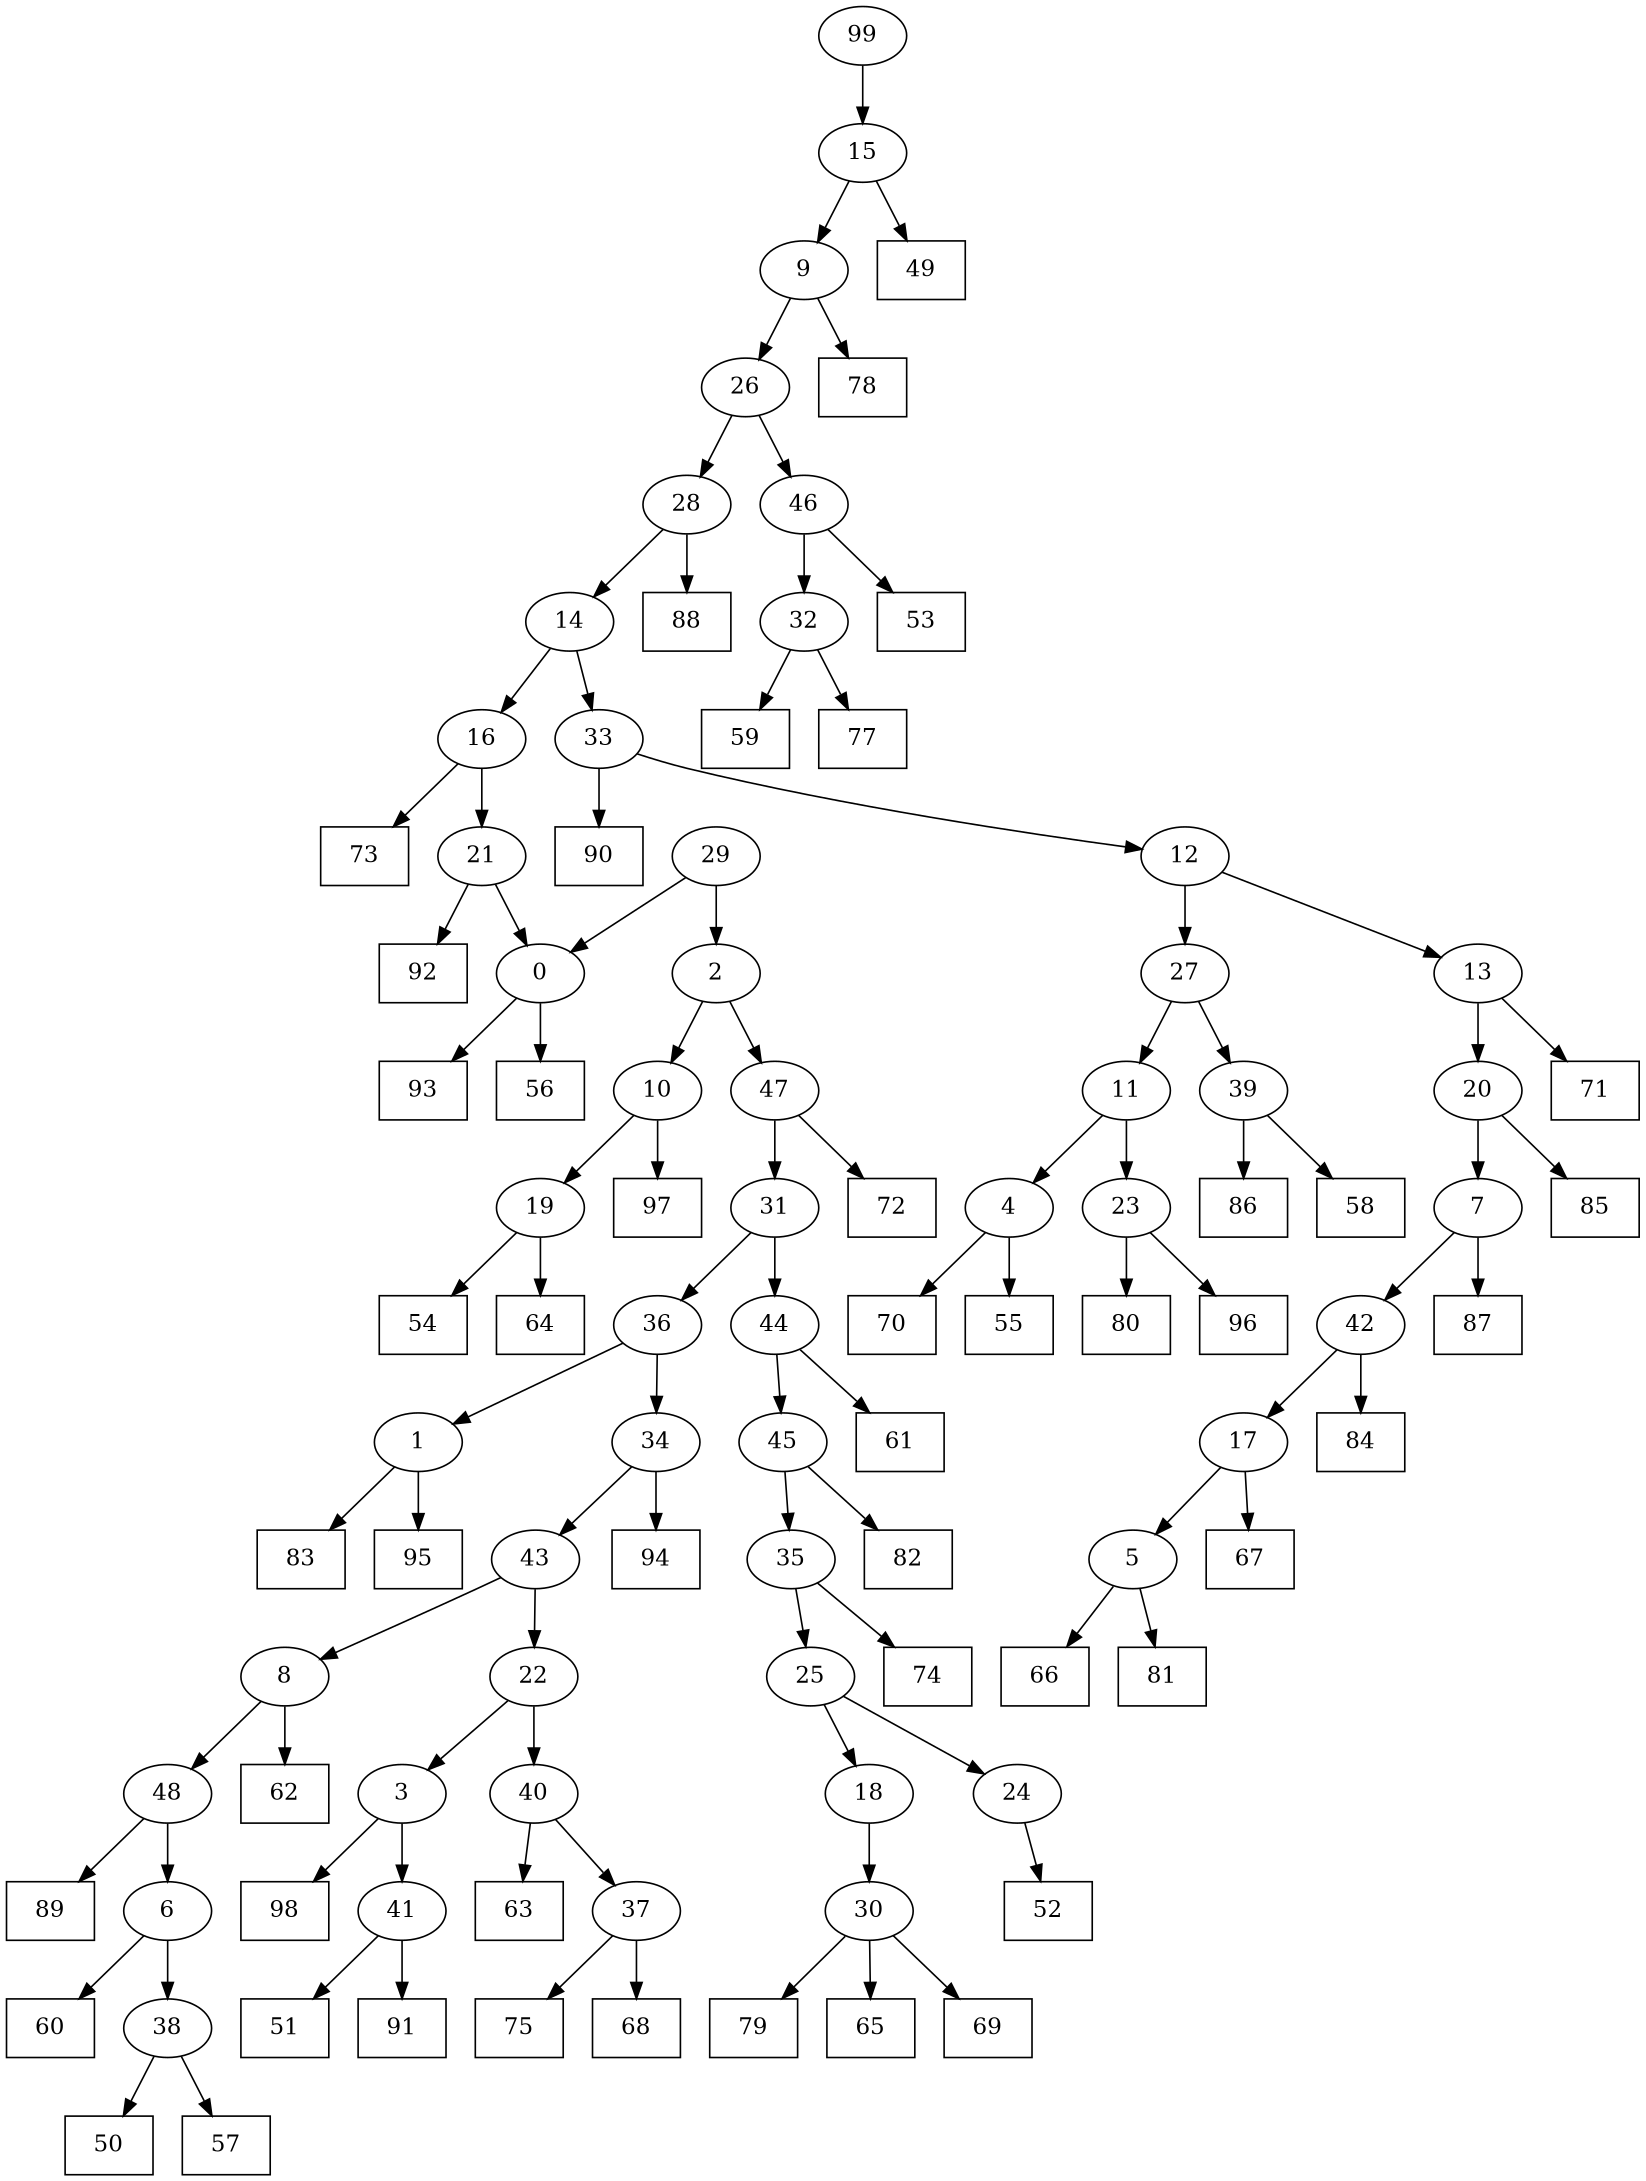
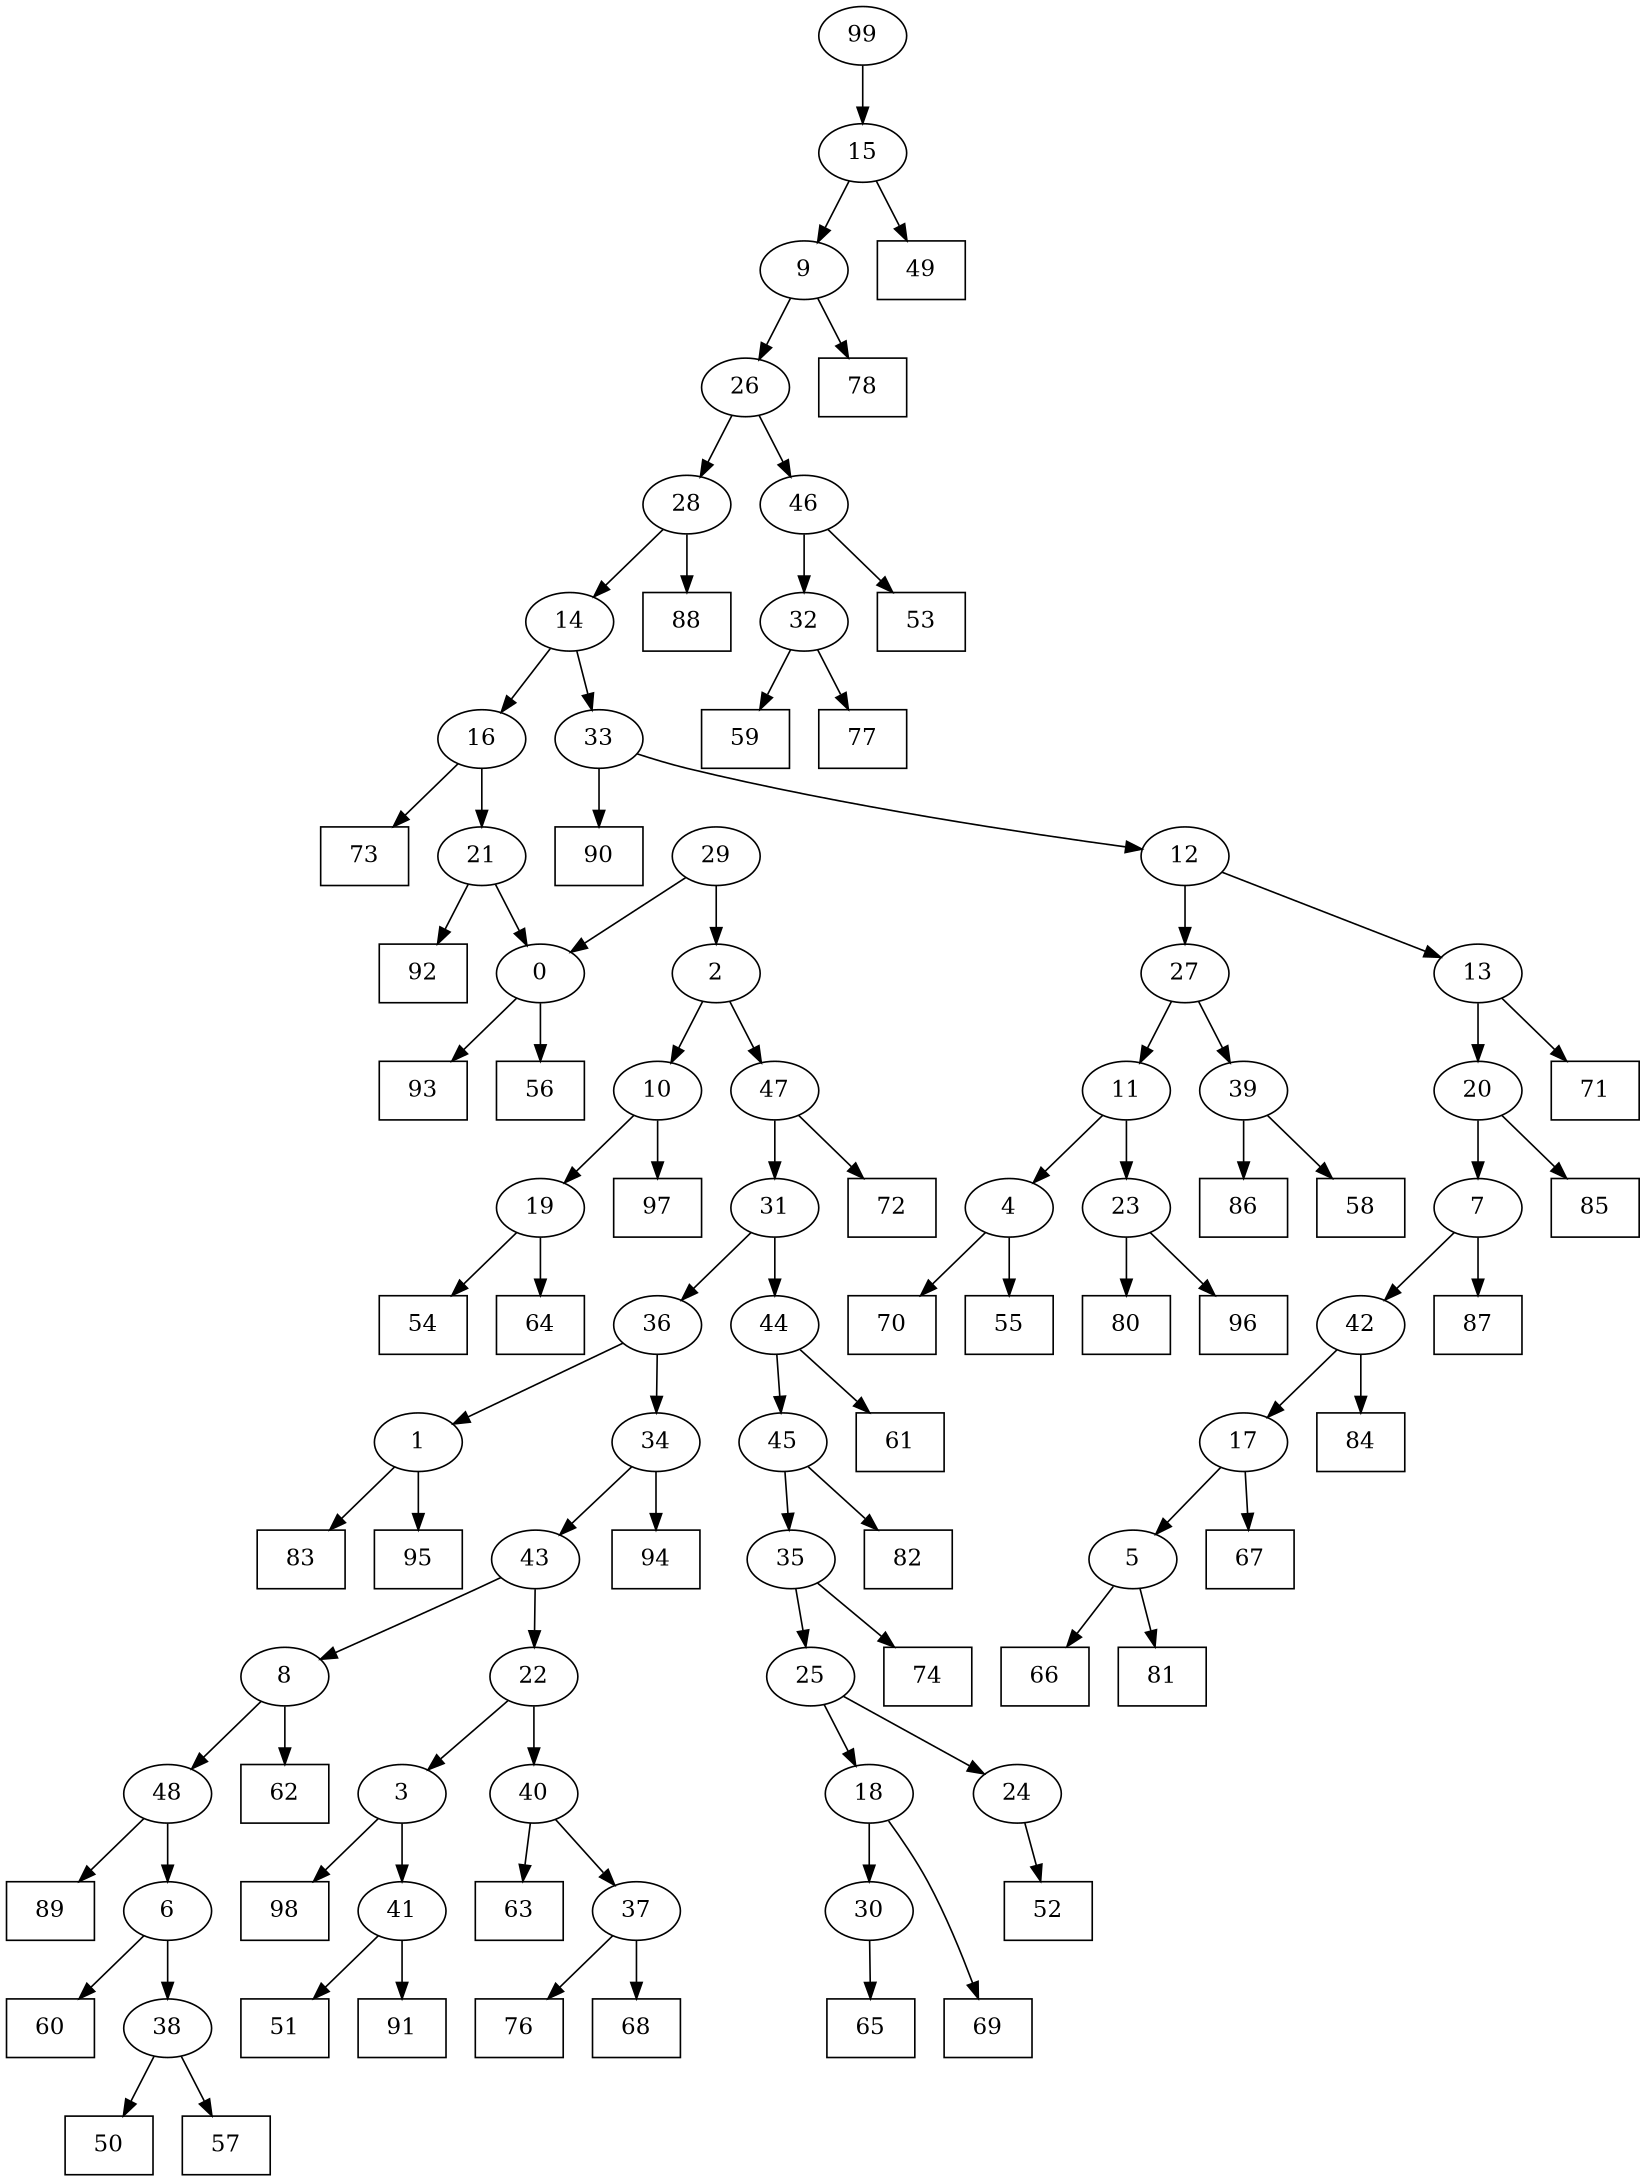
(920, 1961) -> (937, 1899)
(519, 2028) -> (519, 2028)
(754, 2028) -> none
